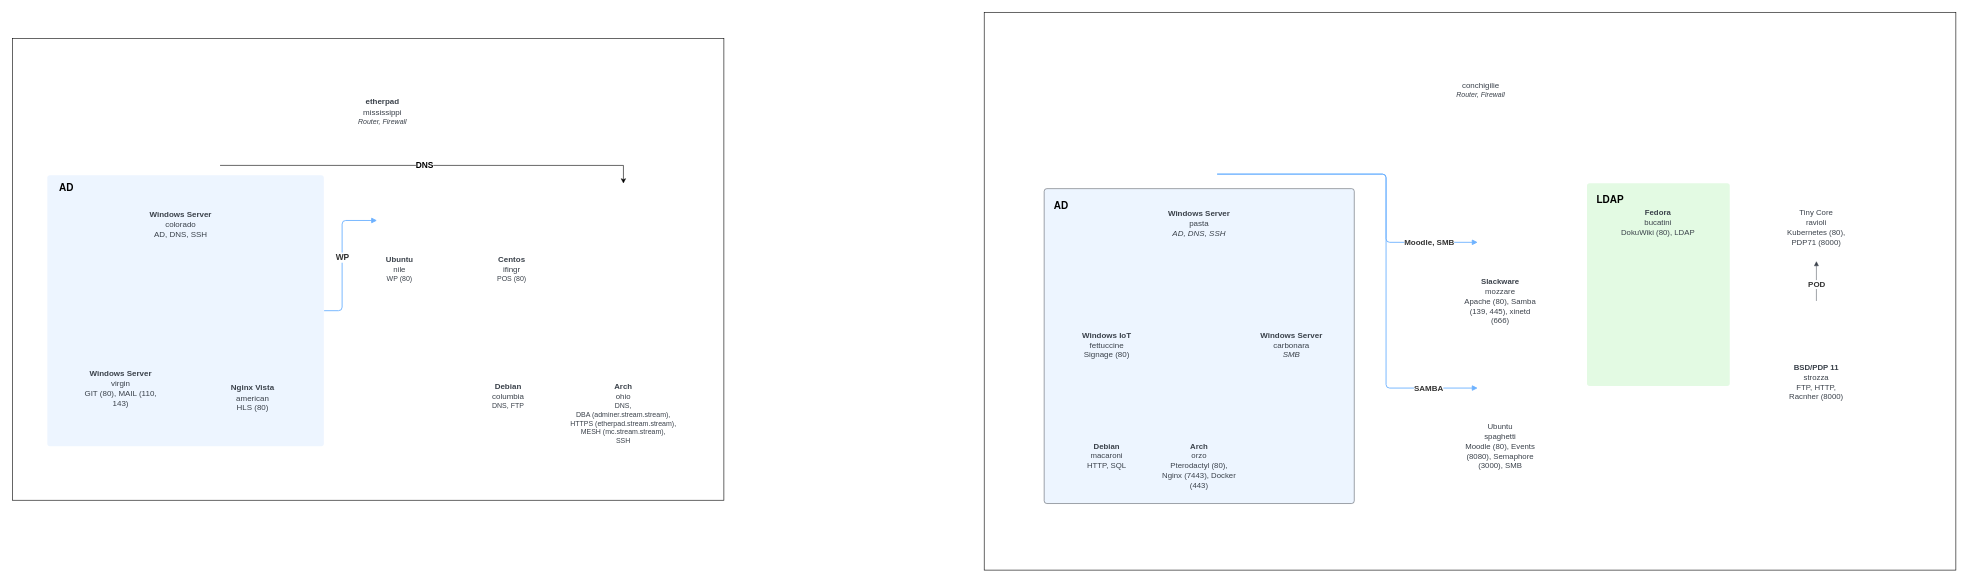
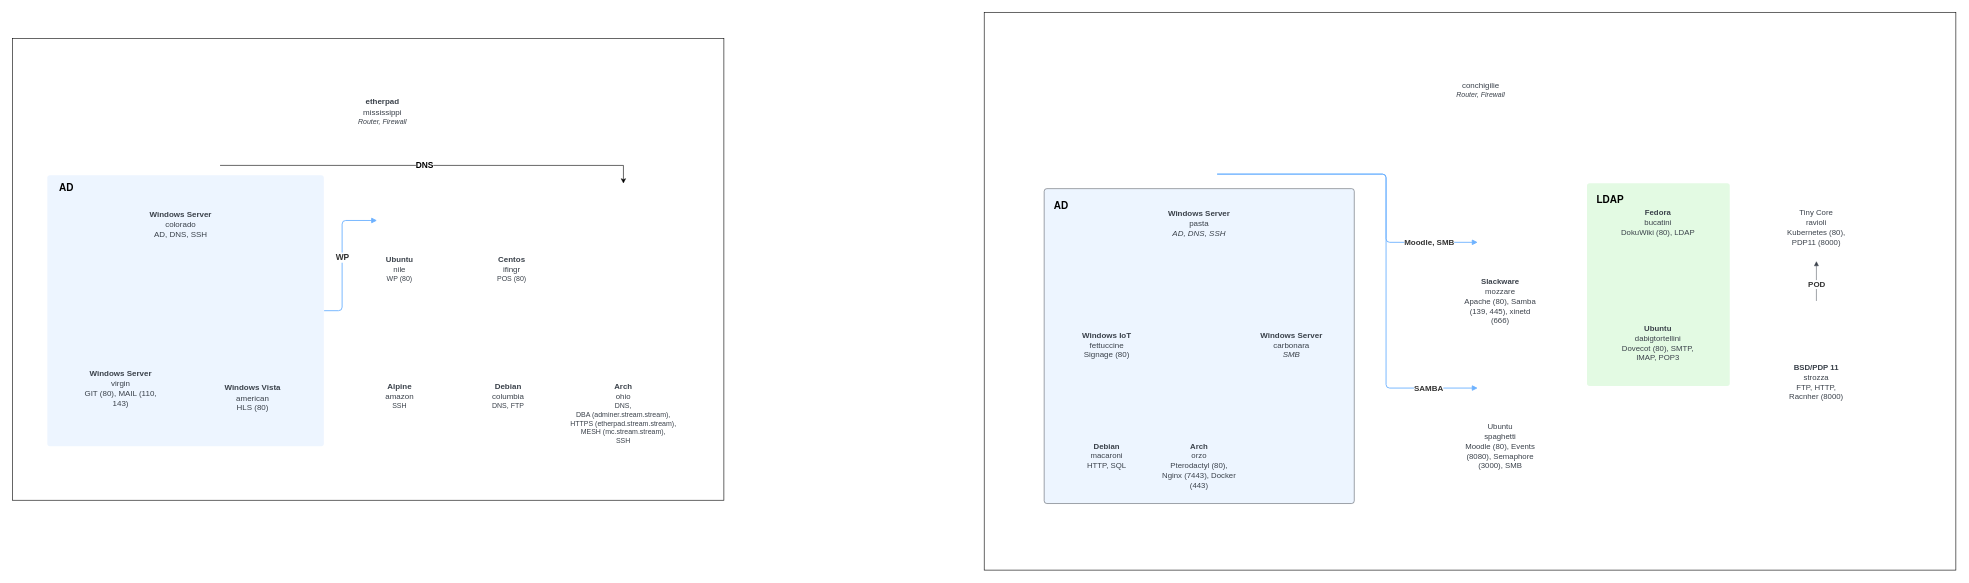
(1817, 228) -> (1817, 228)
none -> (1658, 350)
none -> (400, 396)
(253, 399) -> (253, 399)
